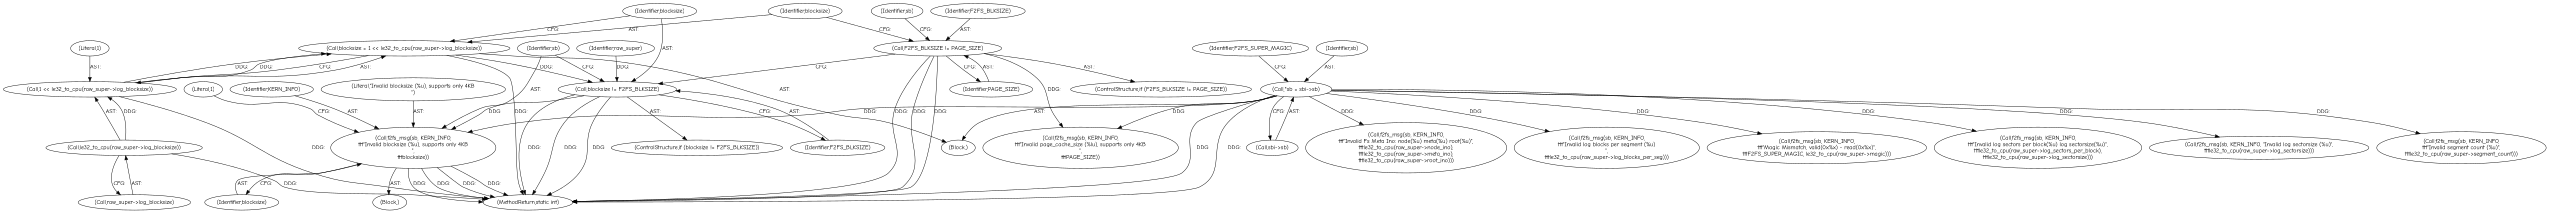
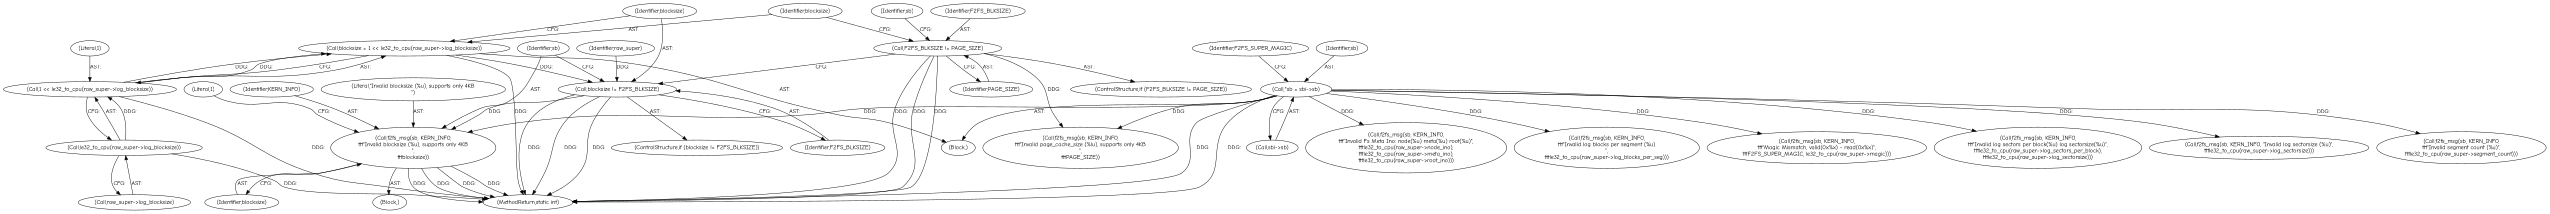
none -> (91, 120)
